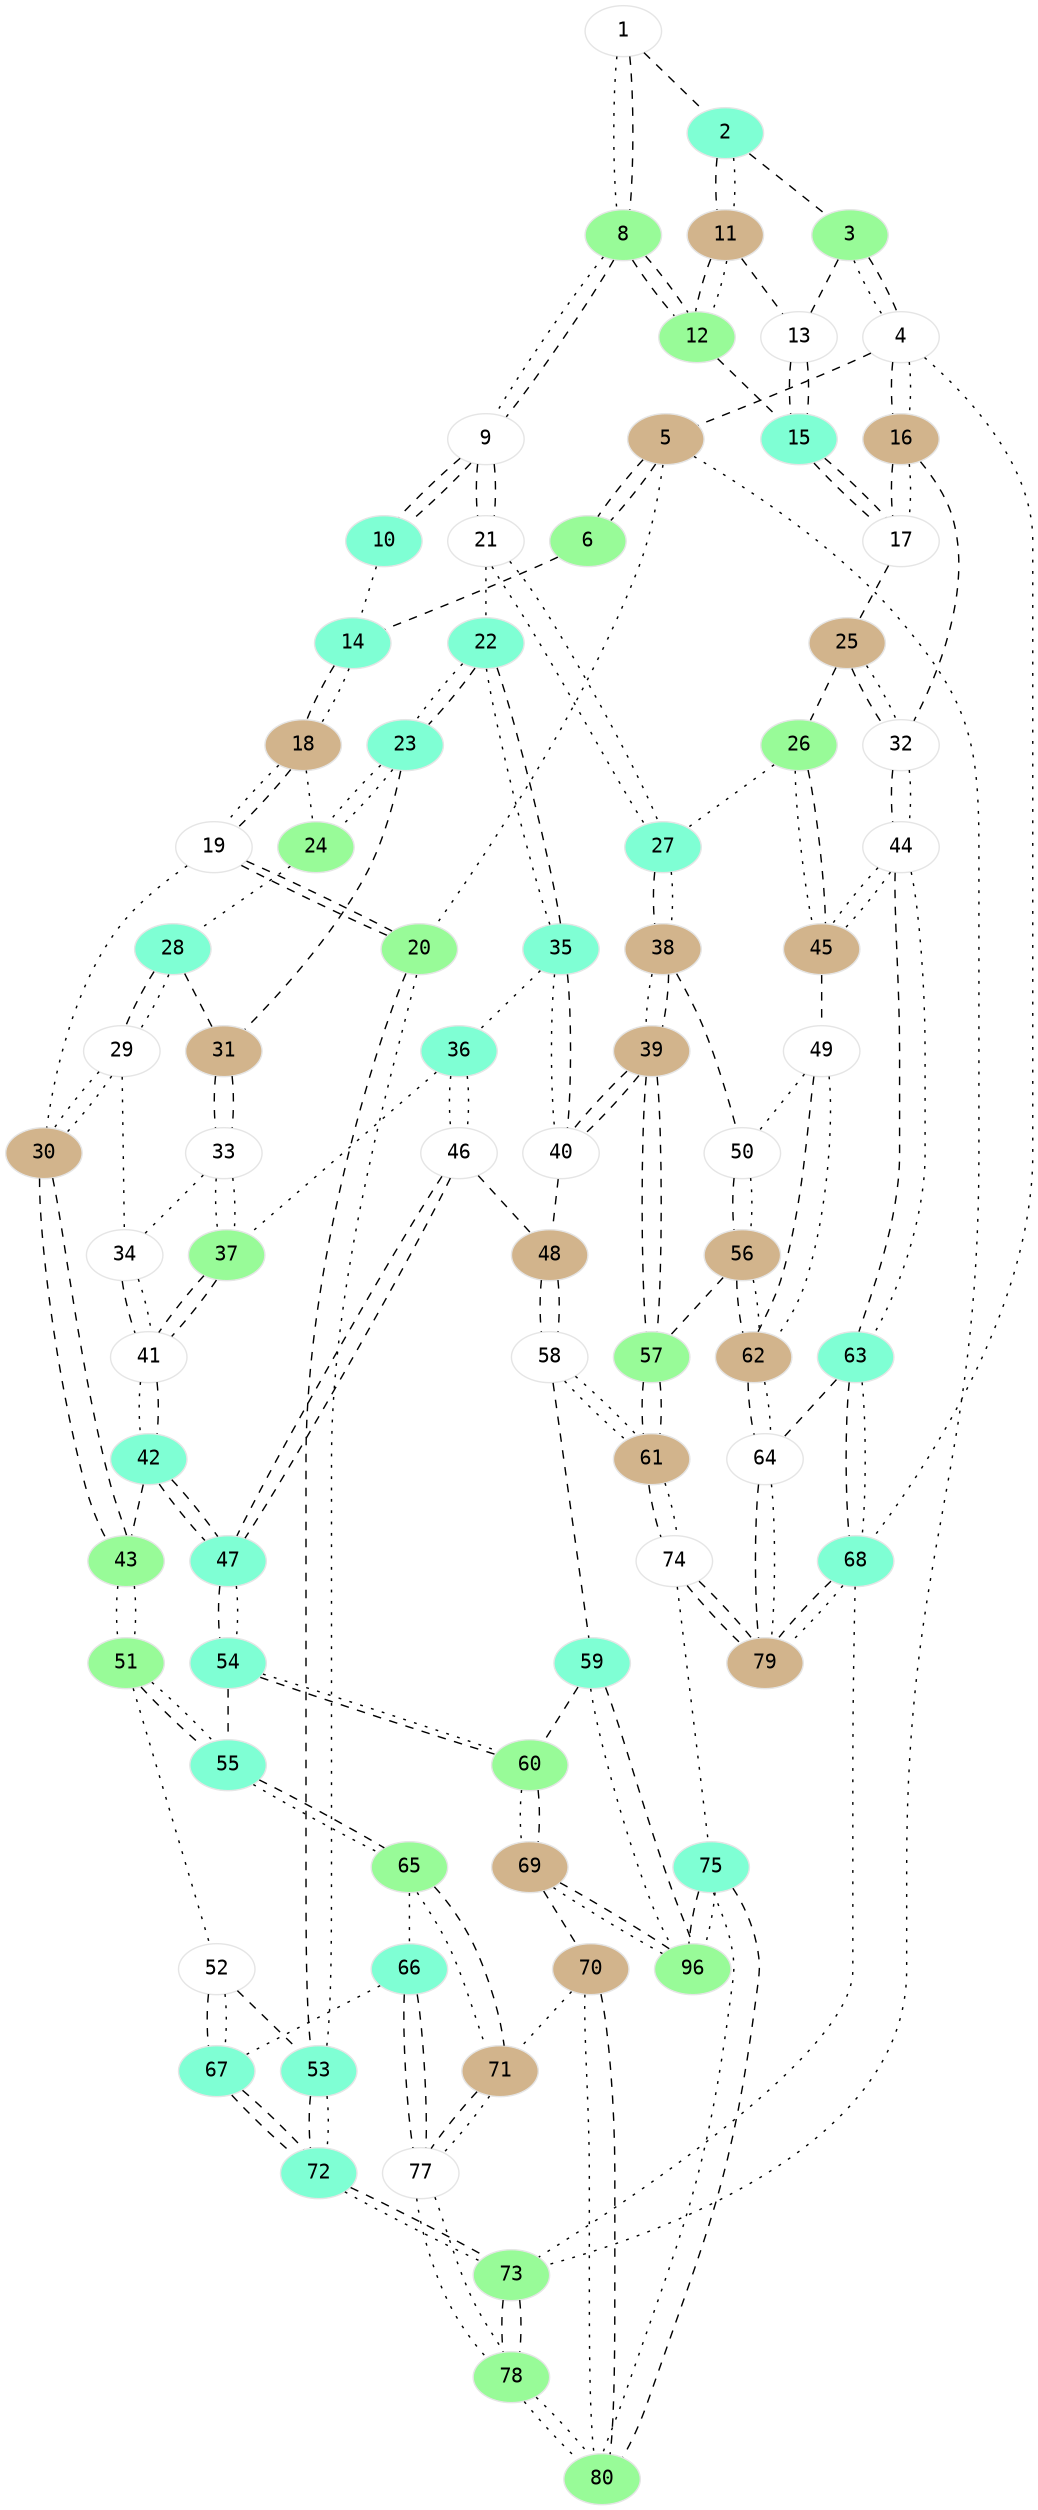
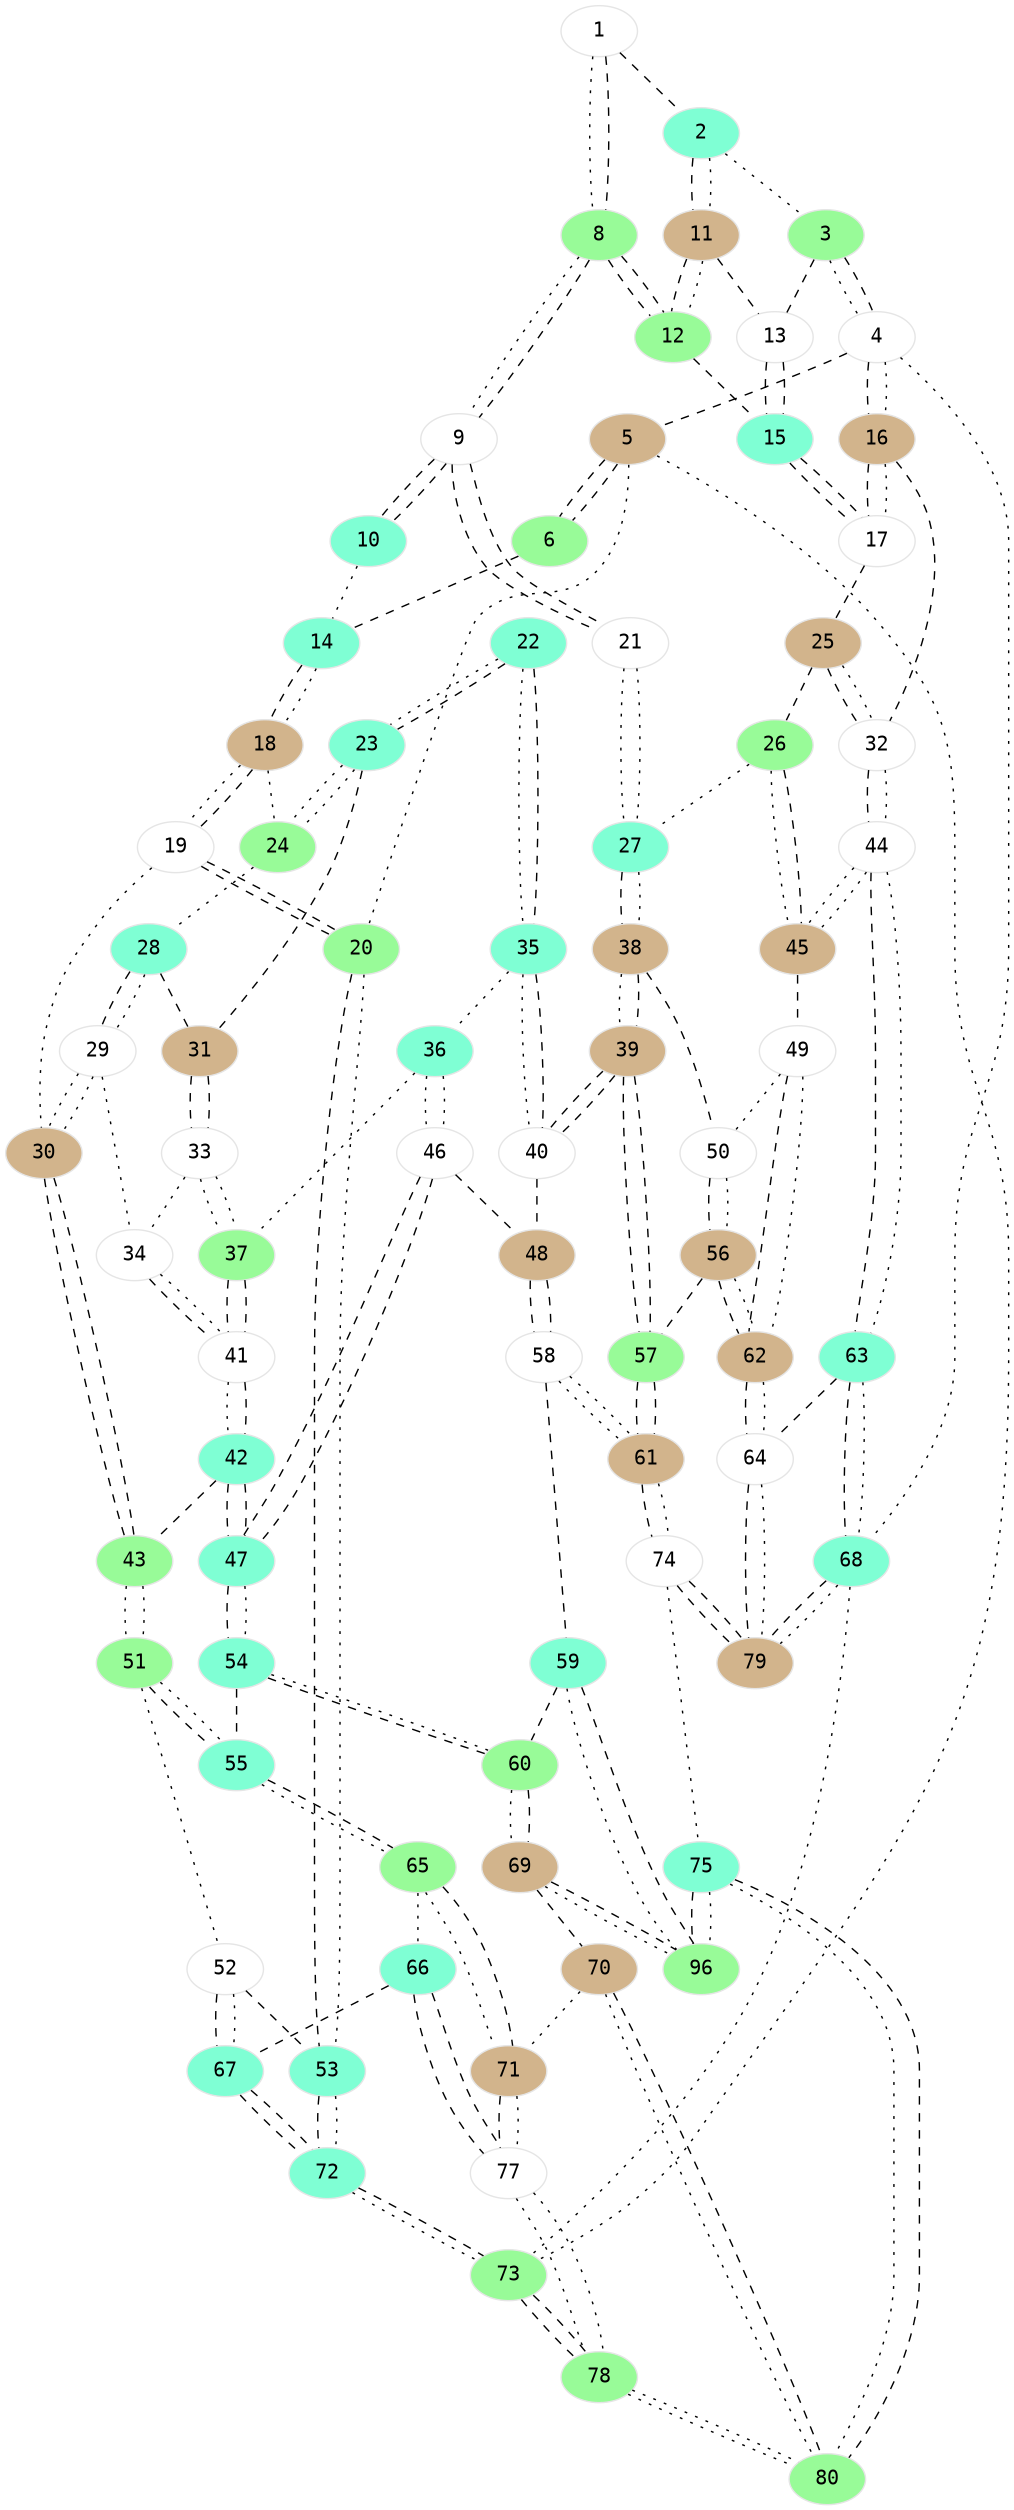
(788, 184) -> (764, 184)
(486, 599) -> none
(320, 2017) -> (328, 2017)
